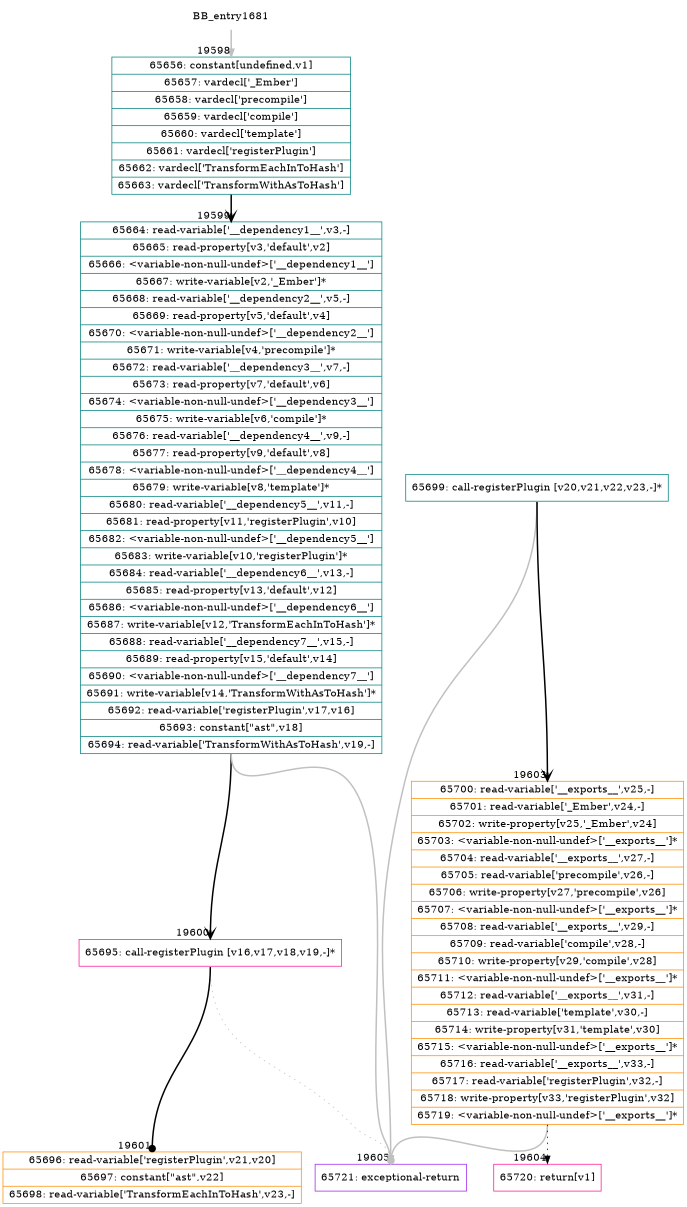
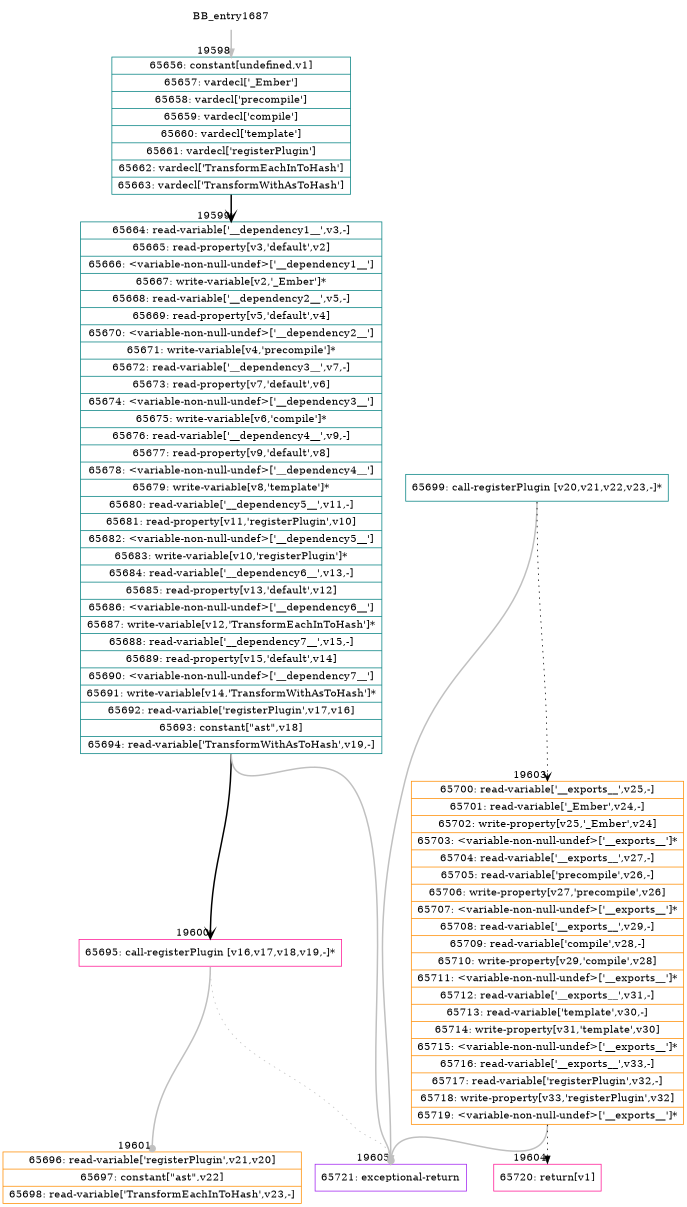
(231, 16) -> (231, 16)
(542, 638) -> (542, 638)
(183, 1057) -> (183, 1057)
